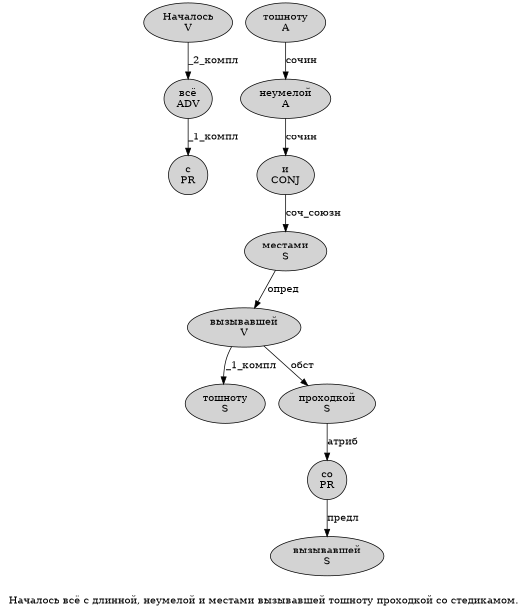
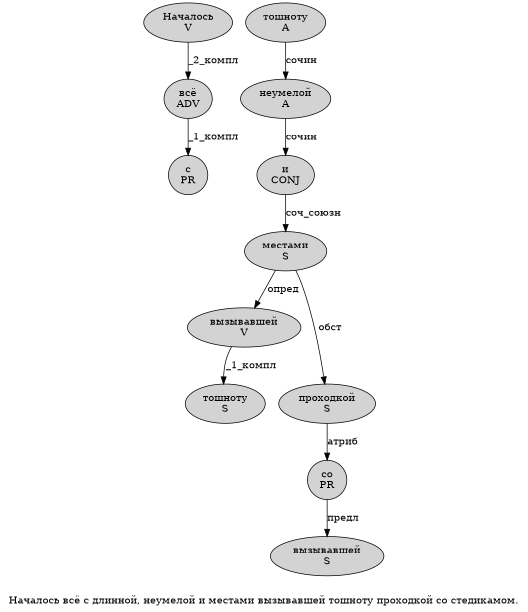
(283, 363) -> (313, 322)
